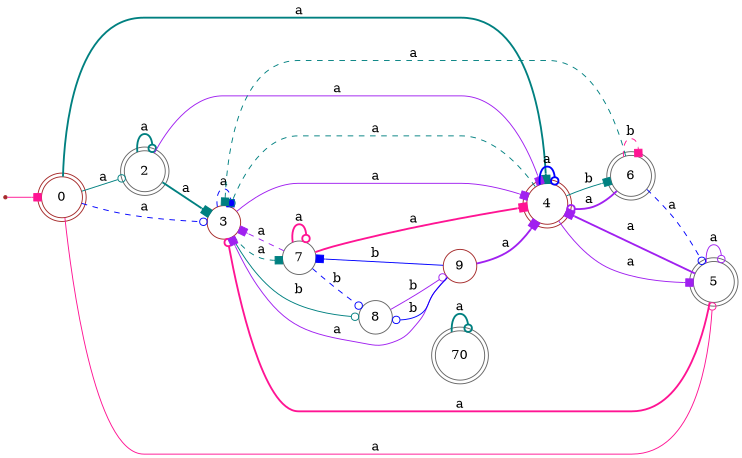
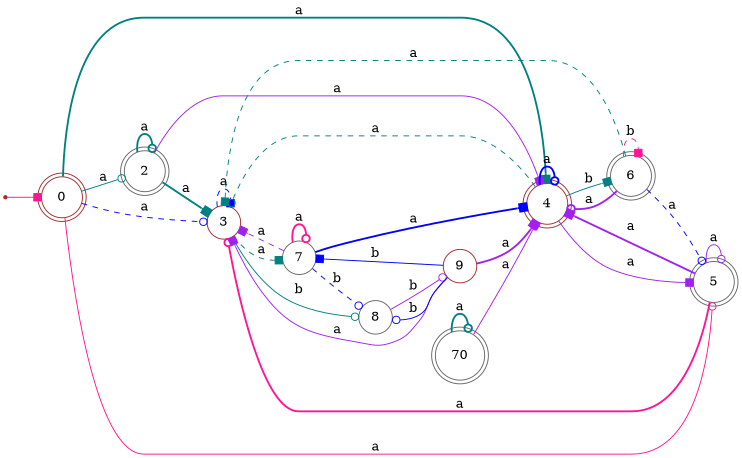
(375, 183) -> (504, 283)
(416, 227) -> (416, 227)
